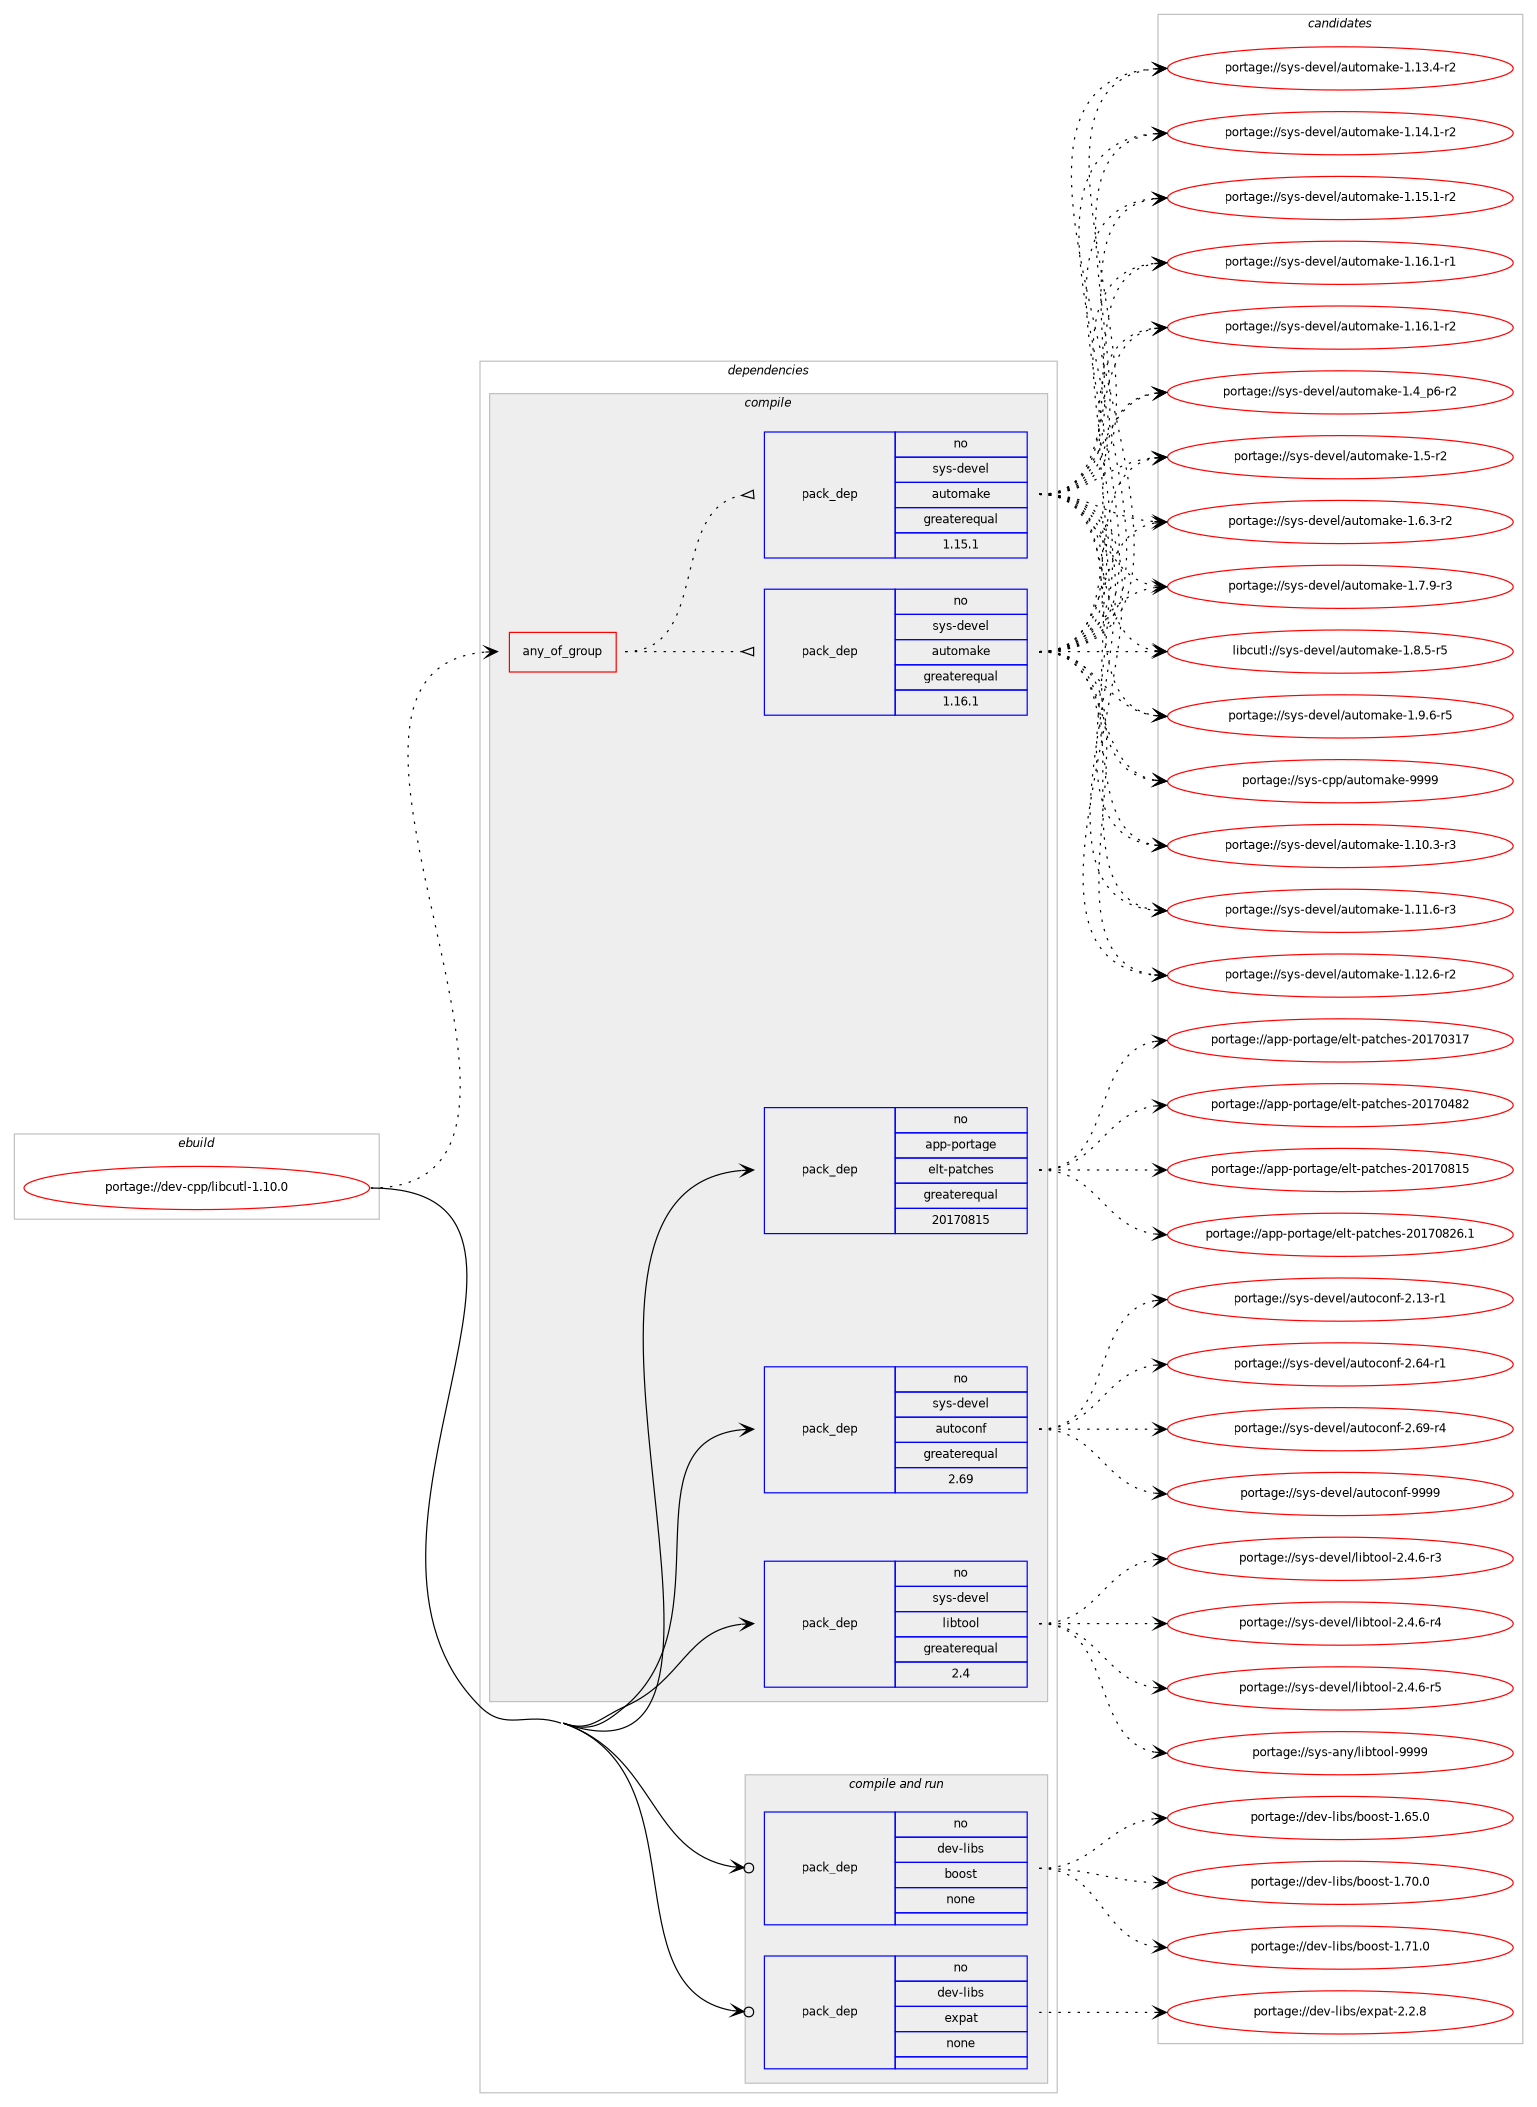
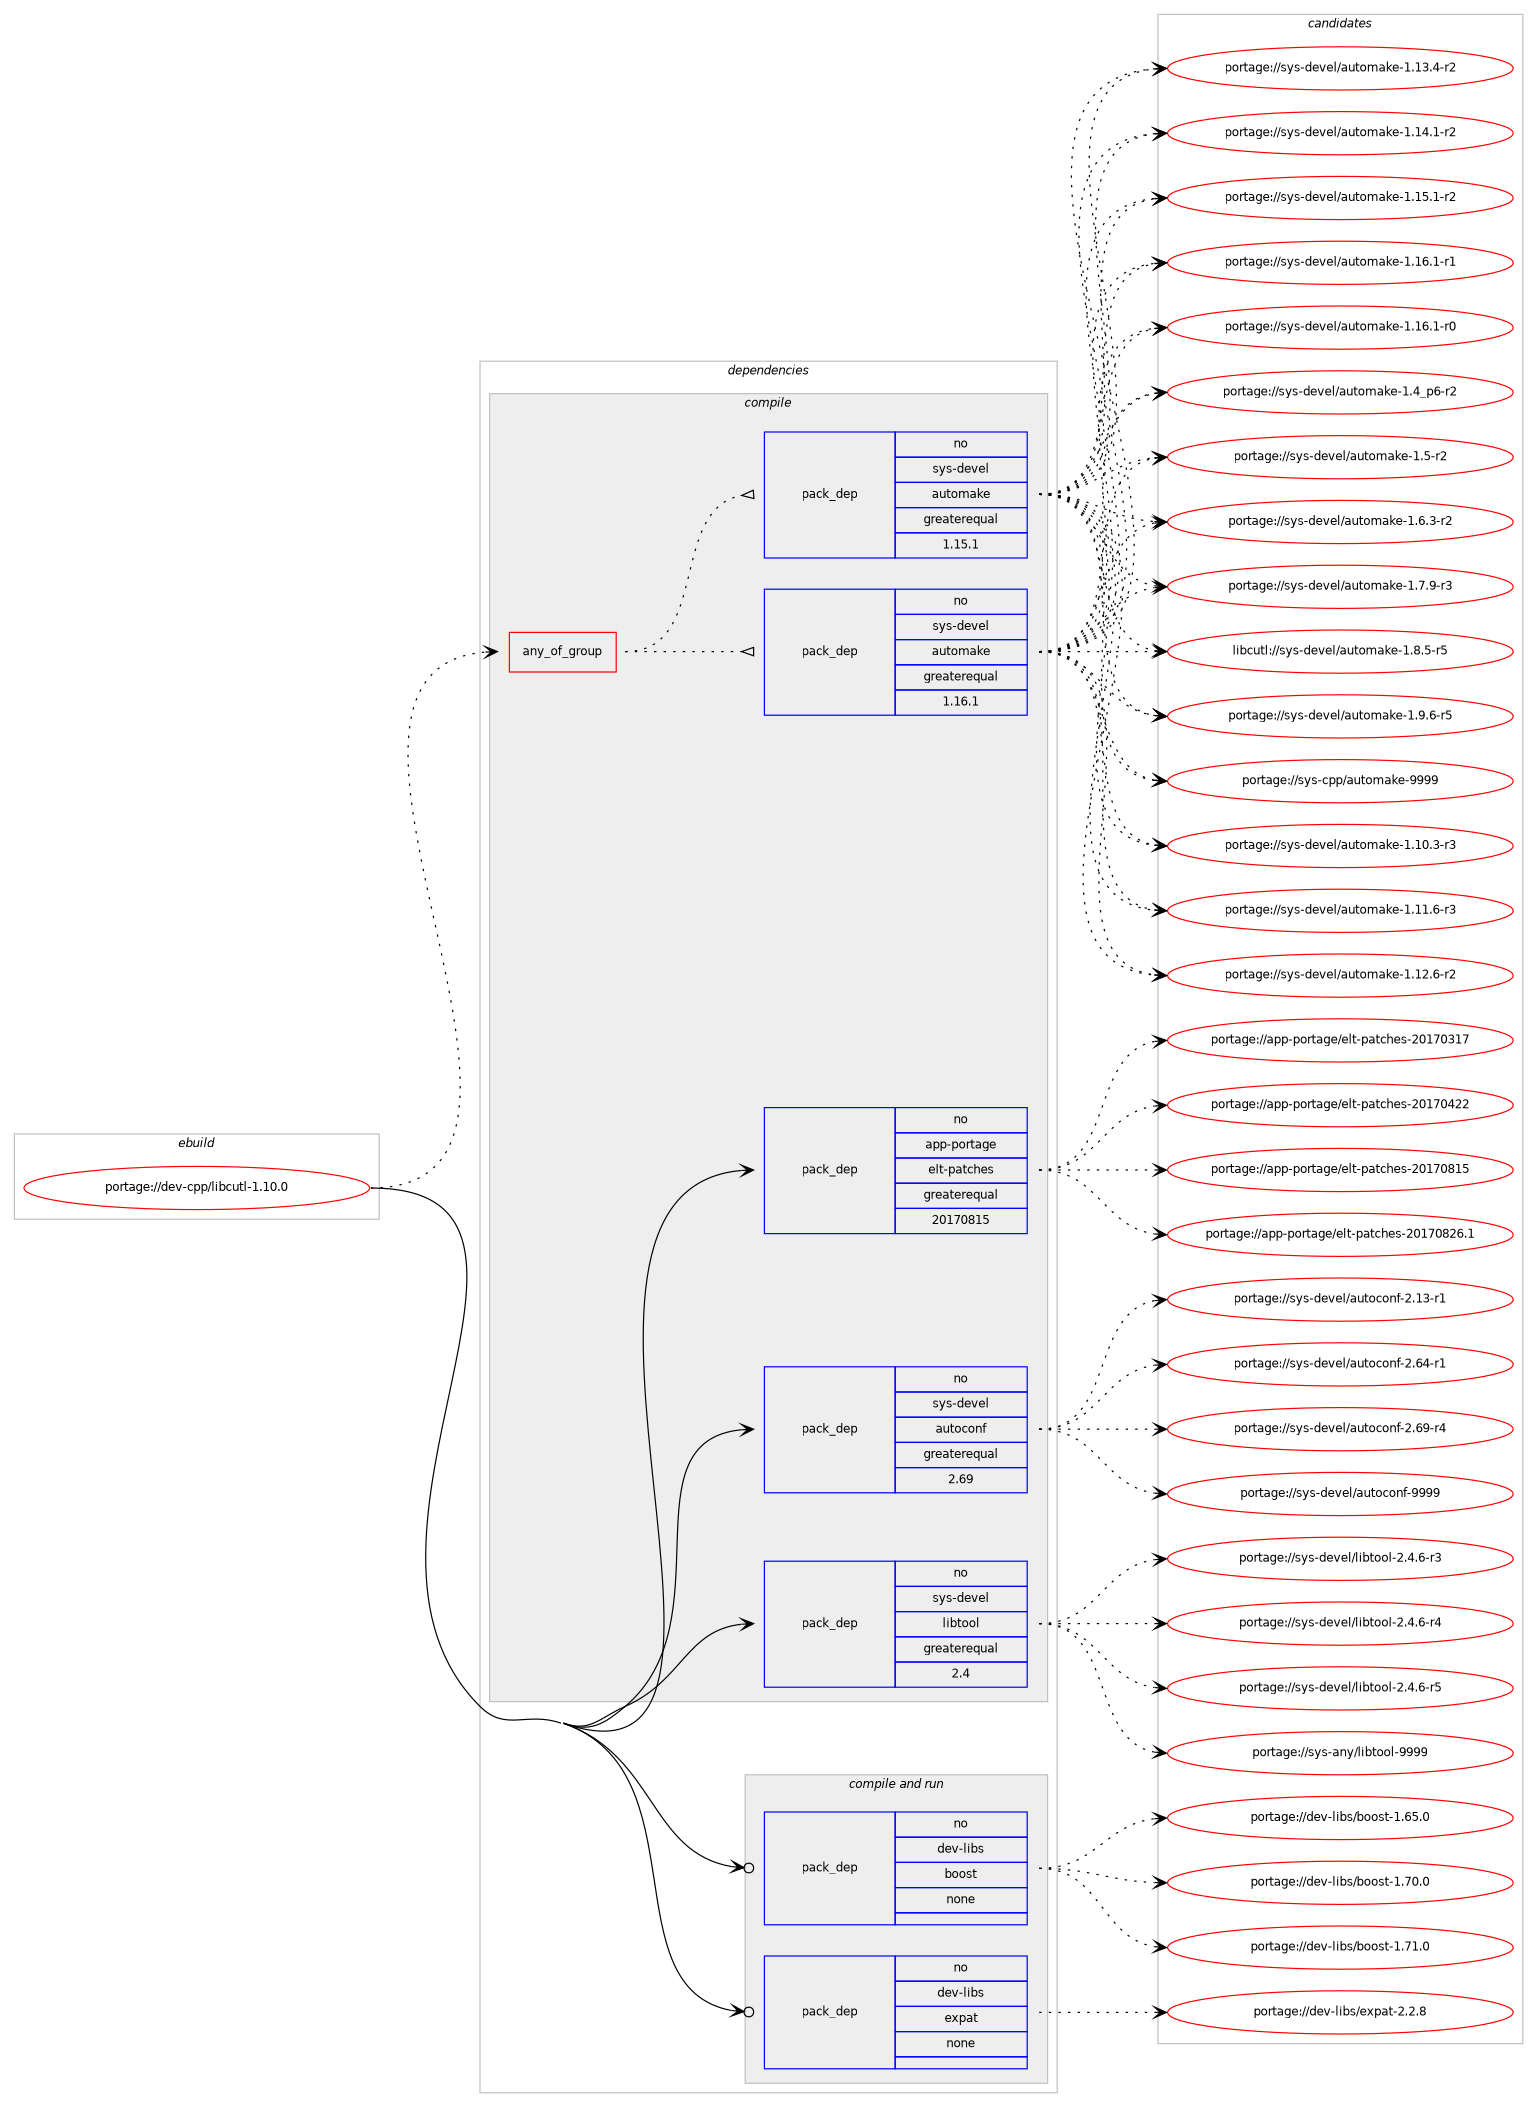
(1340, 328) -> (1340, 328)
(1340, 1105) -> (1340, 1105)
